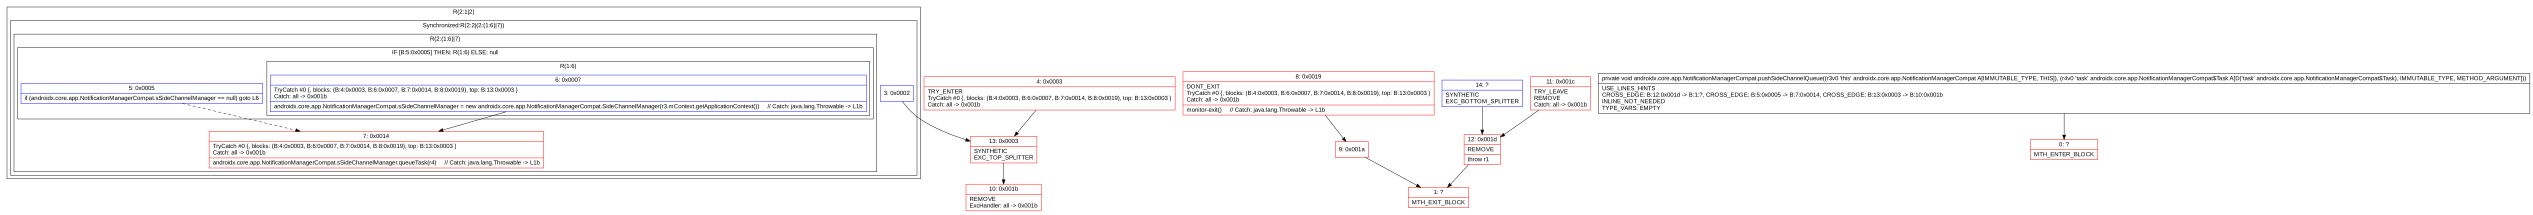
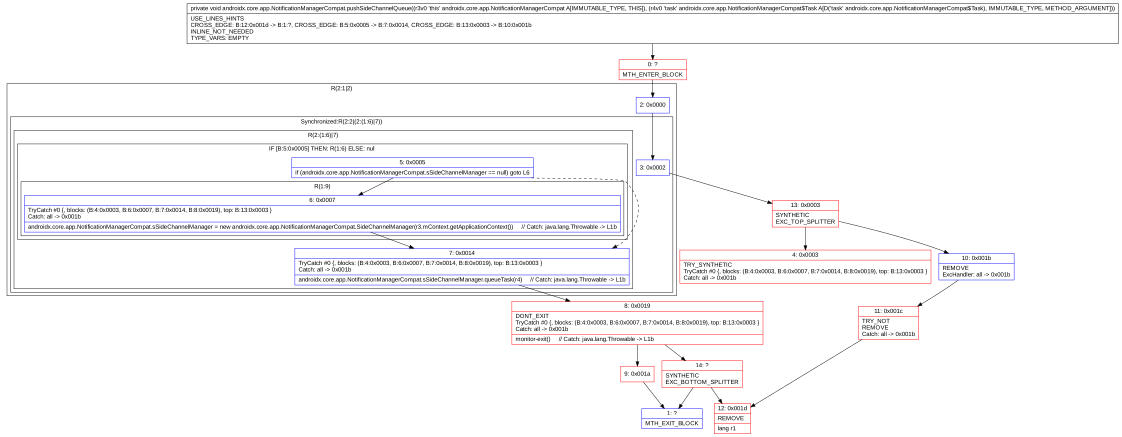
(568, 66) -> (322, 187)
(945, 92) -> (708, 265)
(1551, 92) -> (876, 321)
(1482, 93) -> (702, 374)
none -> (653, 105)
(1027, 121) -> (805, 236)
(376, 150) -> (462, 267)
(1478, 159) -> (727, 429)
(1460, 174) -> (687, 396)
none -> (378, 186)
(1004, 198) -> (976, 267)
(1438, 198) -> (672, 419)
none -> (542, 292)
none -> (940, 292)
none -> (674, 351)
